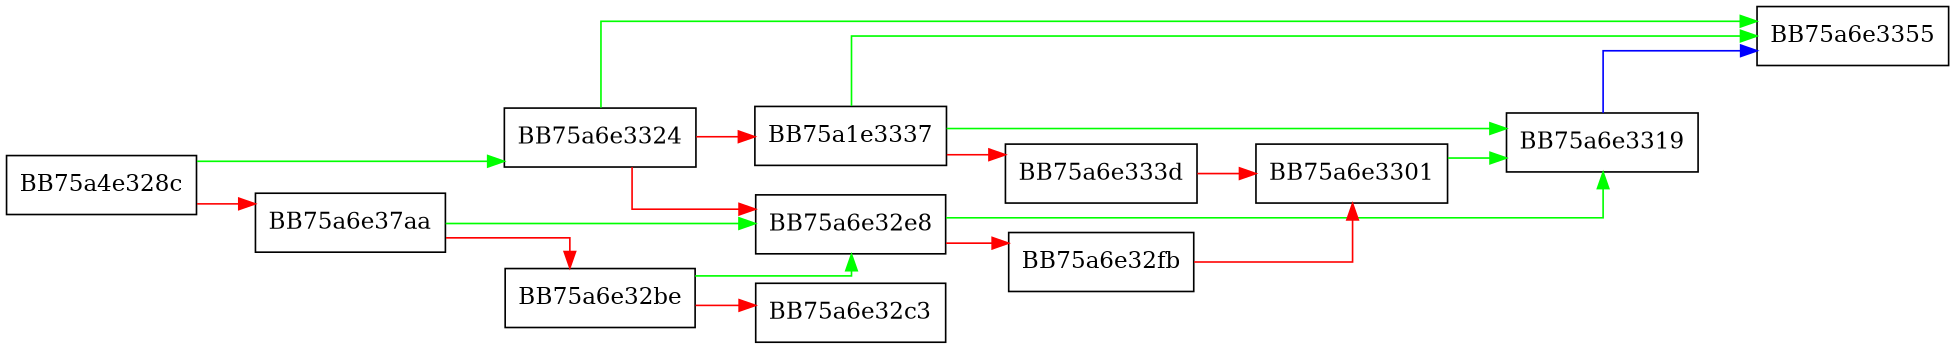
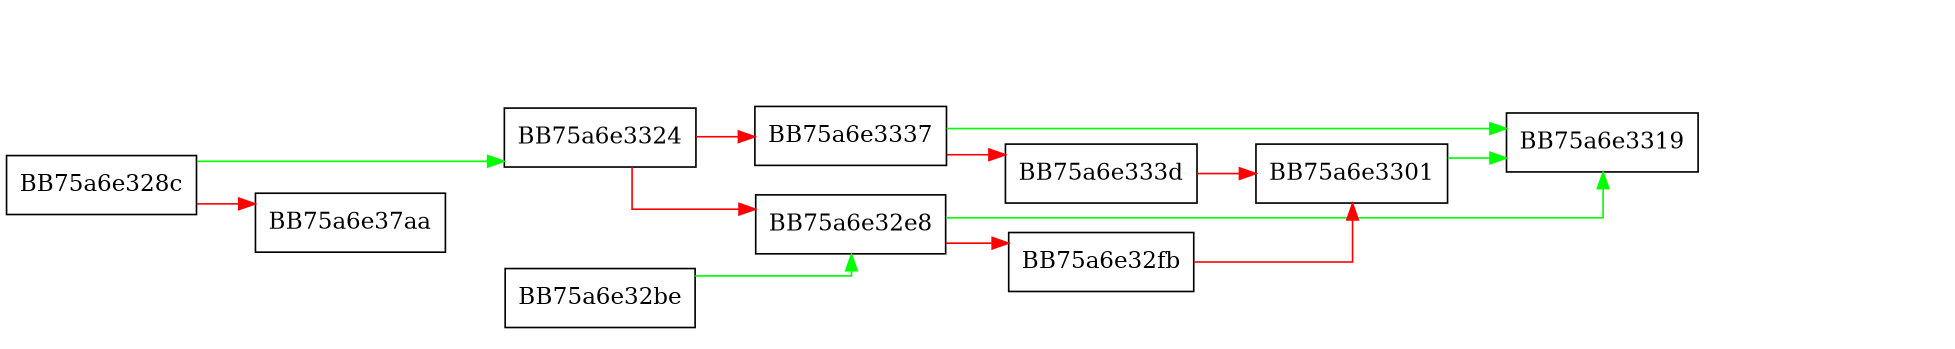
(1853, 36) -> none
(851, 136) -> (851, 136)
(102, 185) -> (102, 185)
(592, 224) -> none
(515, 238) -> none
(851, 313) -> none
